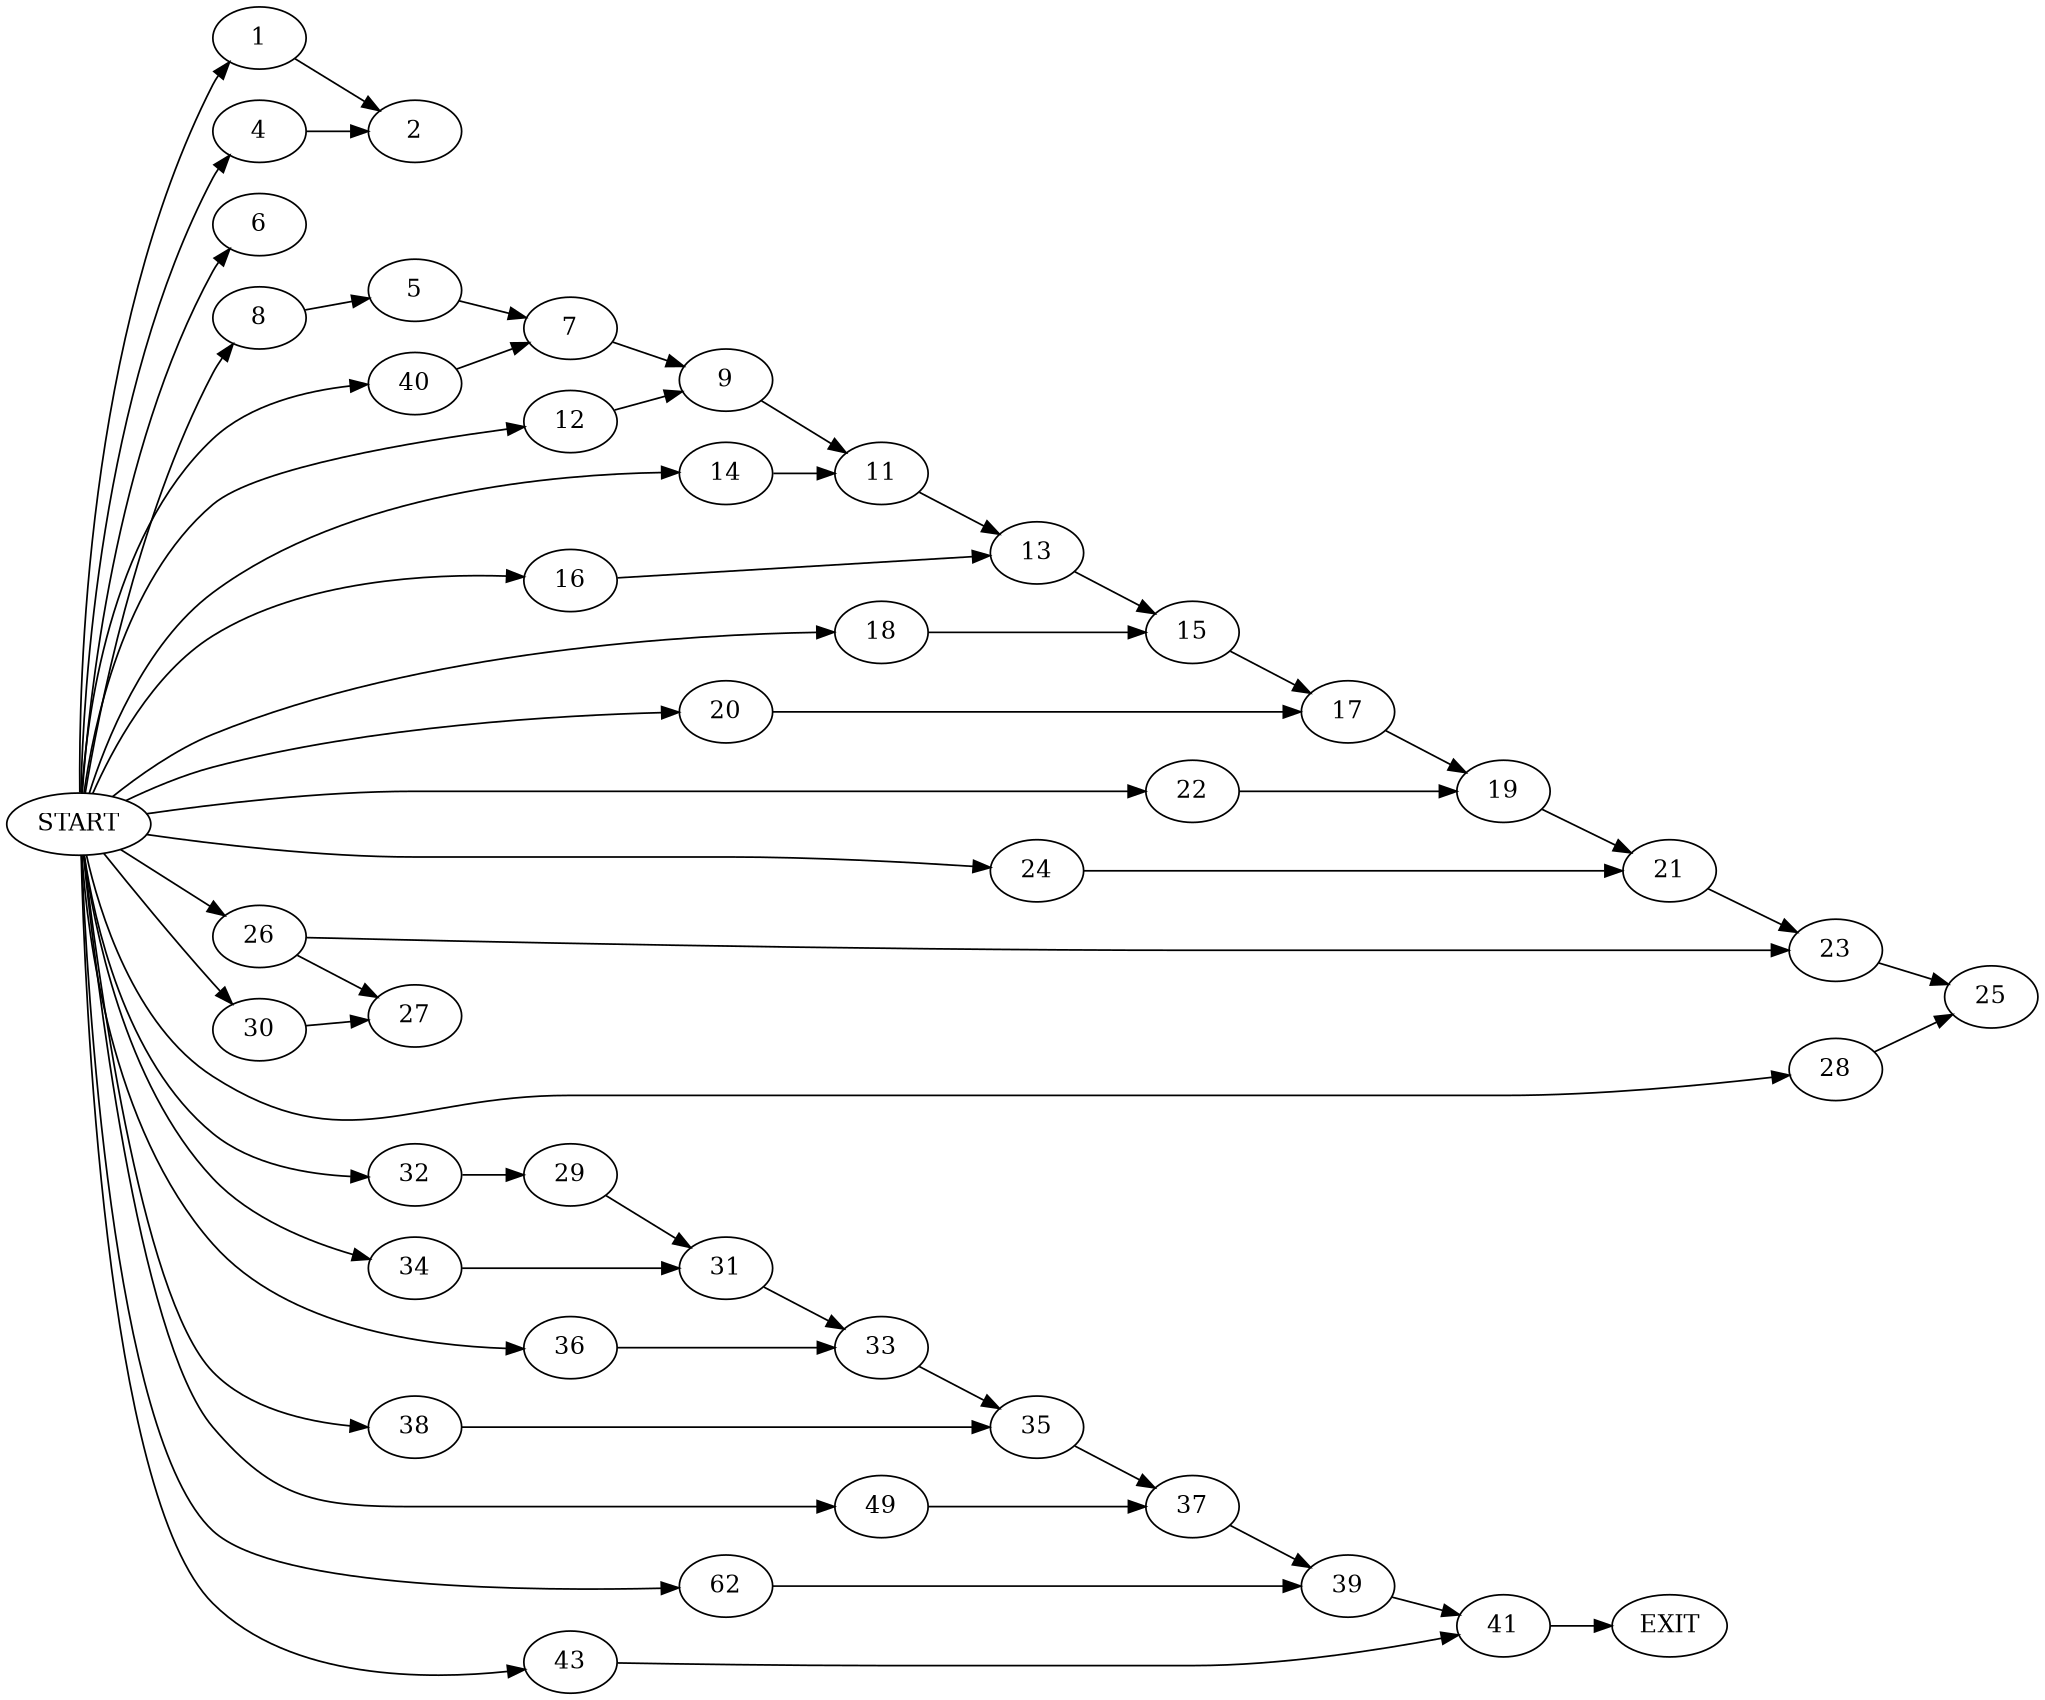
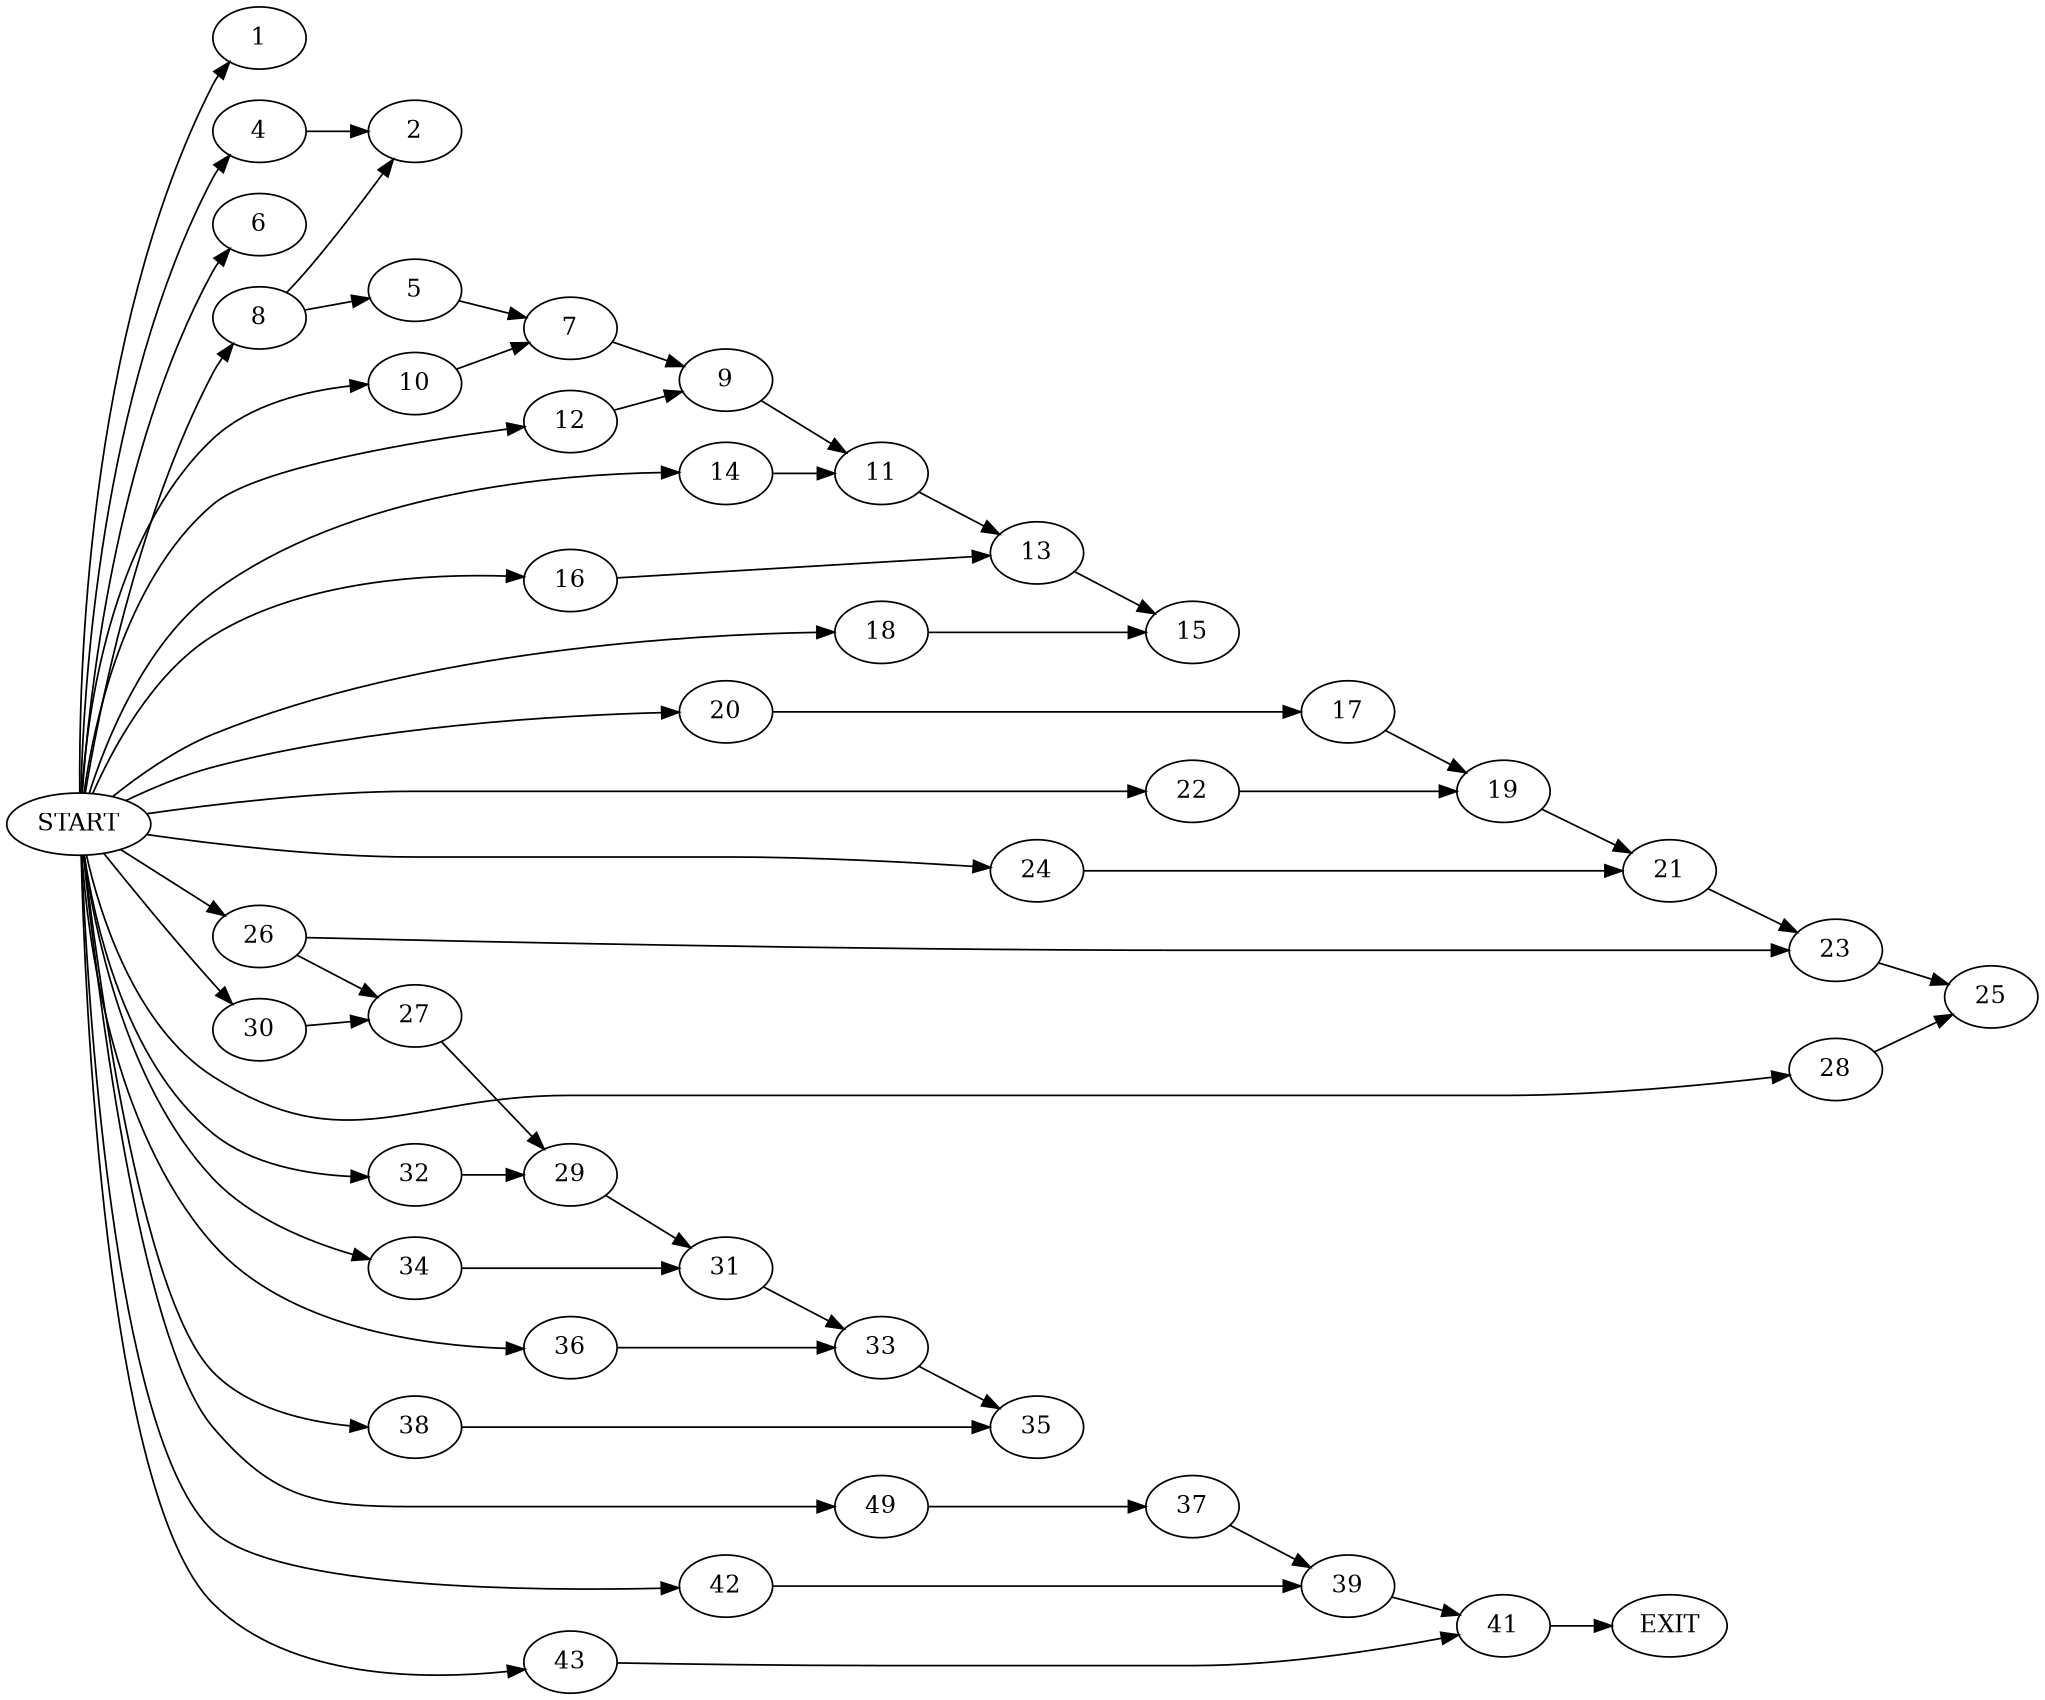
(330, 80) -> (336, 234)
(415, 384) -> (415, 384)
(1263, 668) -> none
none -> (487, 1089)
(1107, 1463) -> none
(726, 1586) -> (726, 1586)
